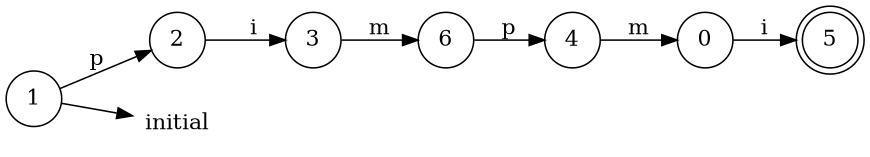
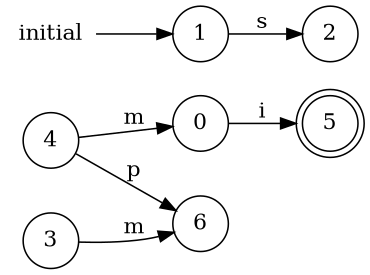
(238, 40) -> none
(502, 40) -> (119, 178)
(97, 59) -> (262, 22)
(89, 108) -> (126, 34)
